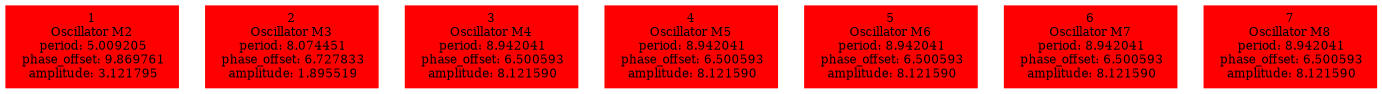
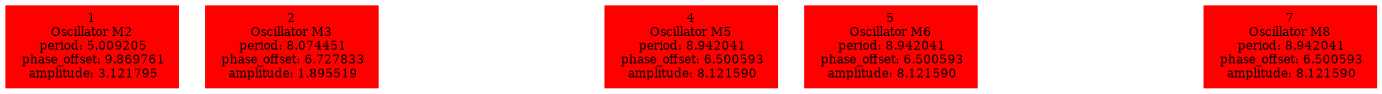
(492, 47) -> none
(1091, 47) -> none
